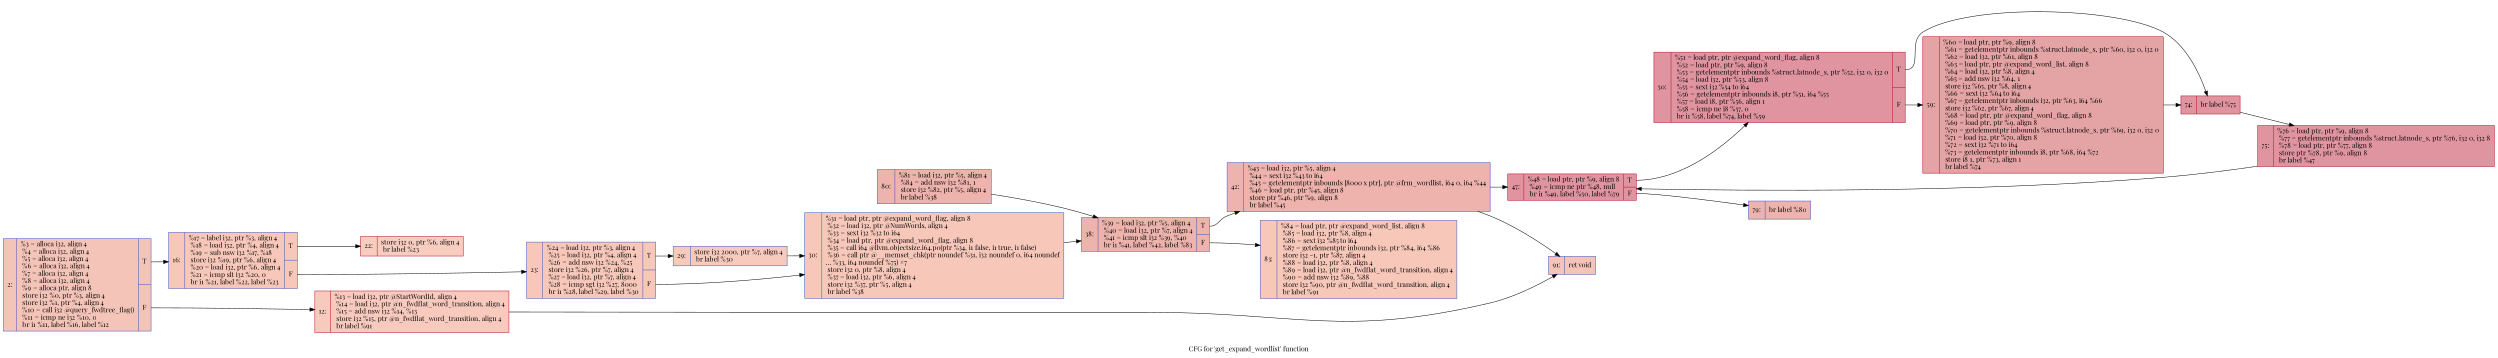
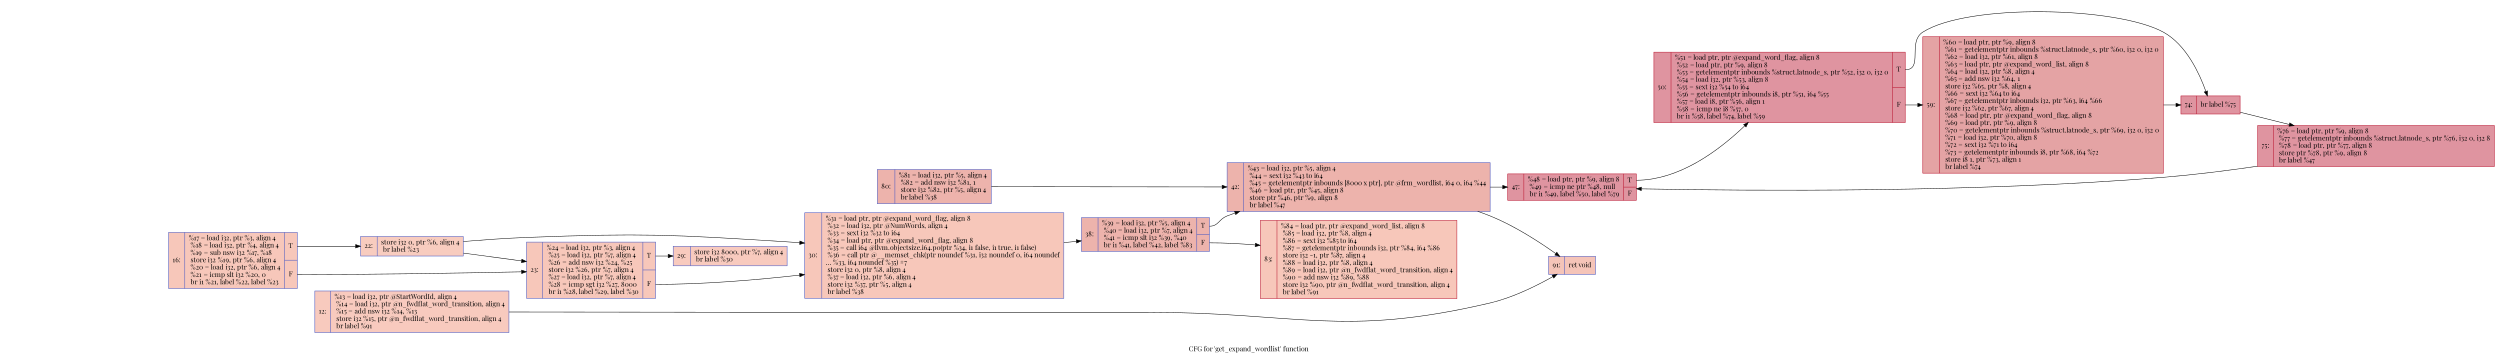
(937, 183) -> (937, 183)
(1043, 203) -> (1107, 187)
(1267, 205) -> (1267, 205)
(1780, 210) -> none
(233, 238) -> (232, 238)
(412, 246) -> (412, 246)
(738, 252) -> (739, 252)
(592, 255) -> (591, 255)
(793, 256) -> (632, 235)
none -> (493, 257)
(1359, 259) -> (1359, 259)
(867, 263) -> (867, 263)
(77, 285) -> none
(412, 312) -> (412, 312)
